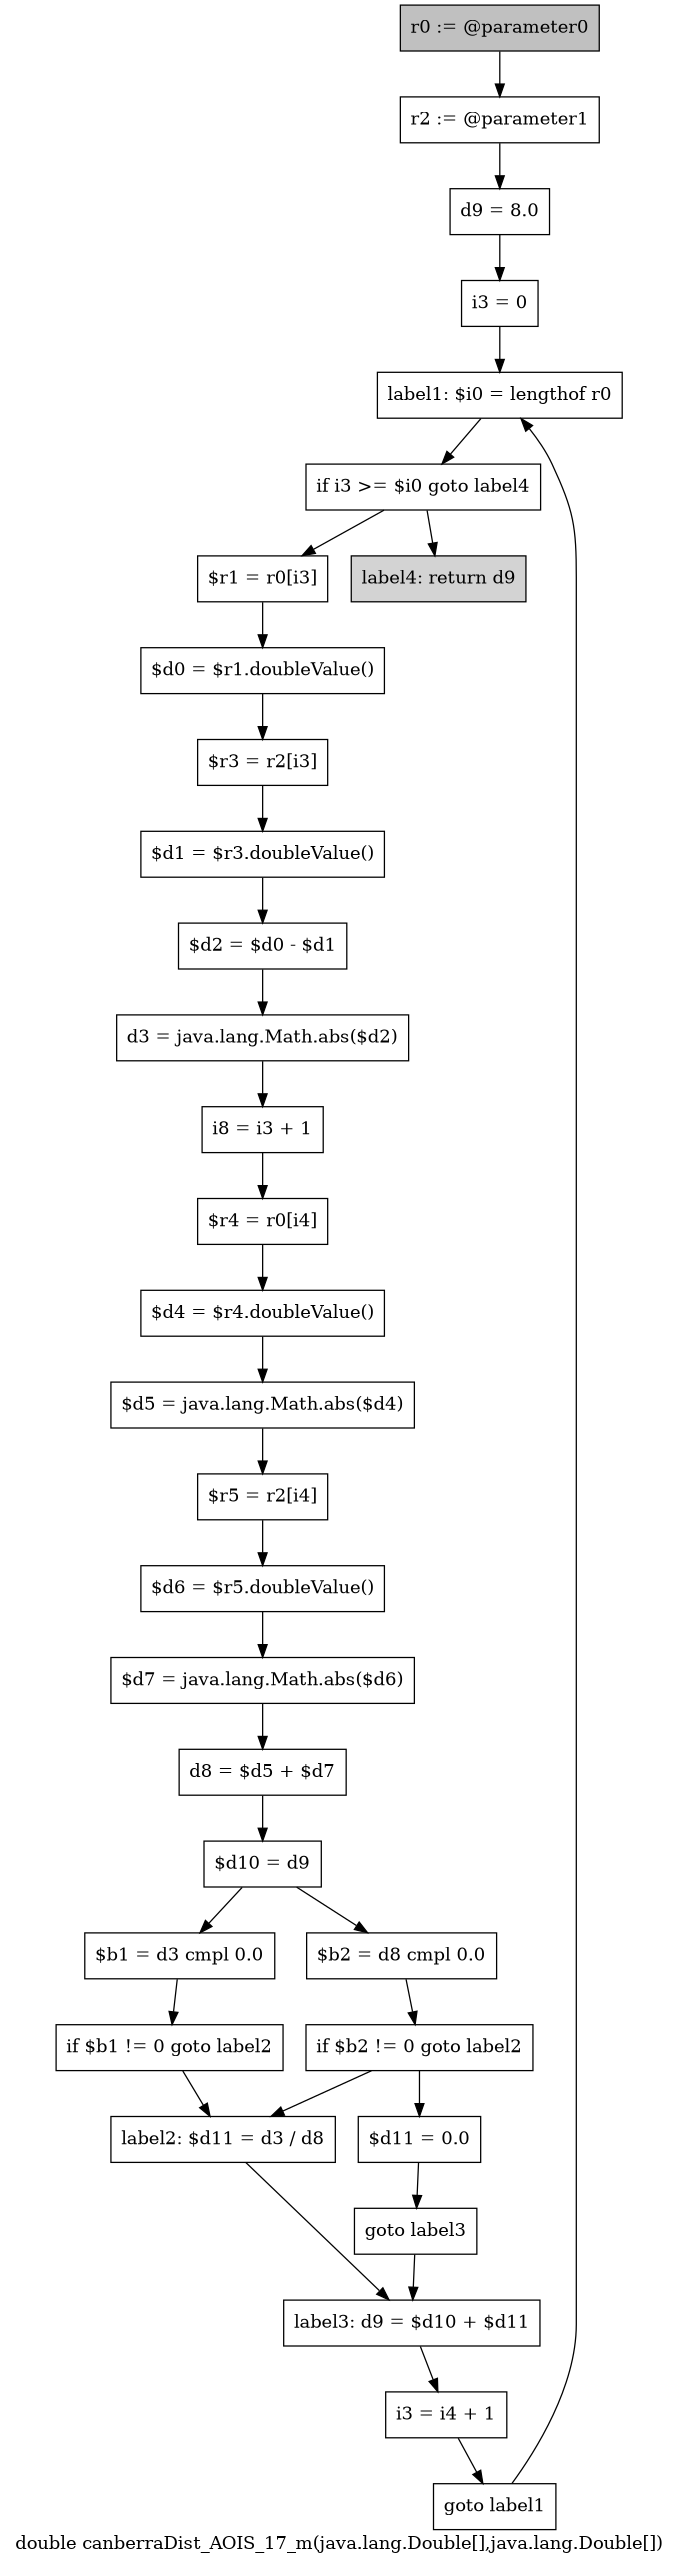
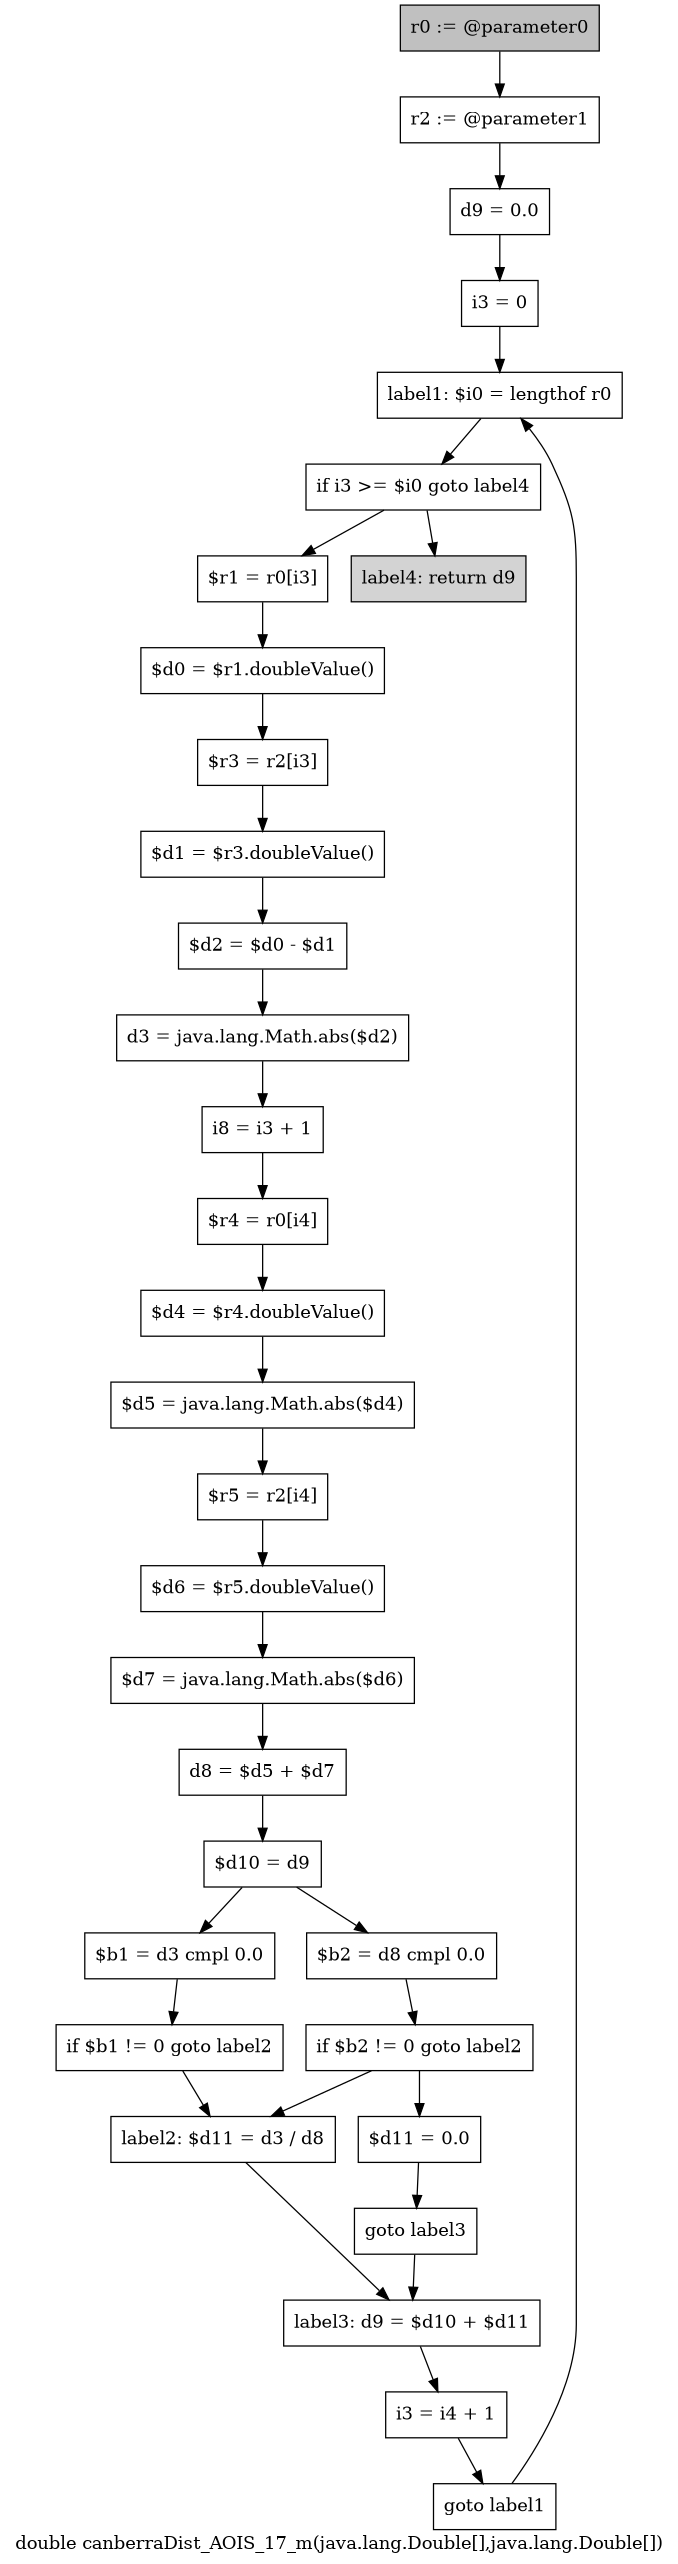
(500, 212) -> (500, 212)
